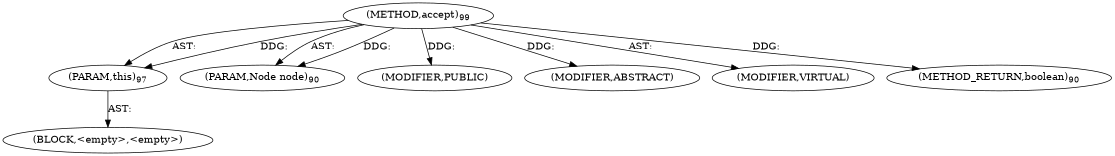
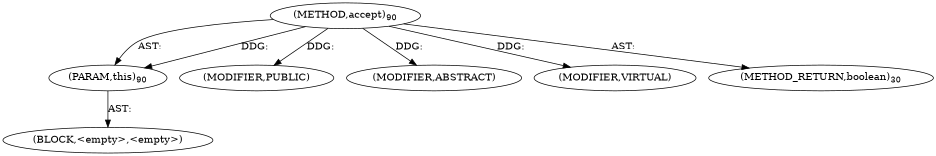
(465, 15) -> (392, 15)
(642, 47) -> (512, 47)
(768, 47) -> (625, 47)
(142, 77) -> (142, 77)
(1074, 77) -> (896, 77)
(262, 78) -> none
